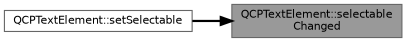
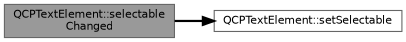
(206, 21) -> (189, 21)
